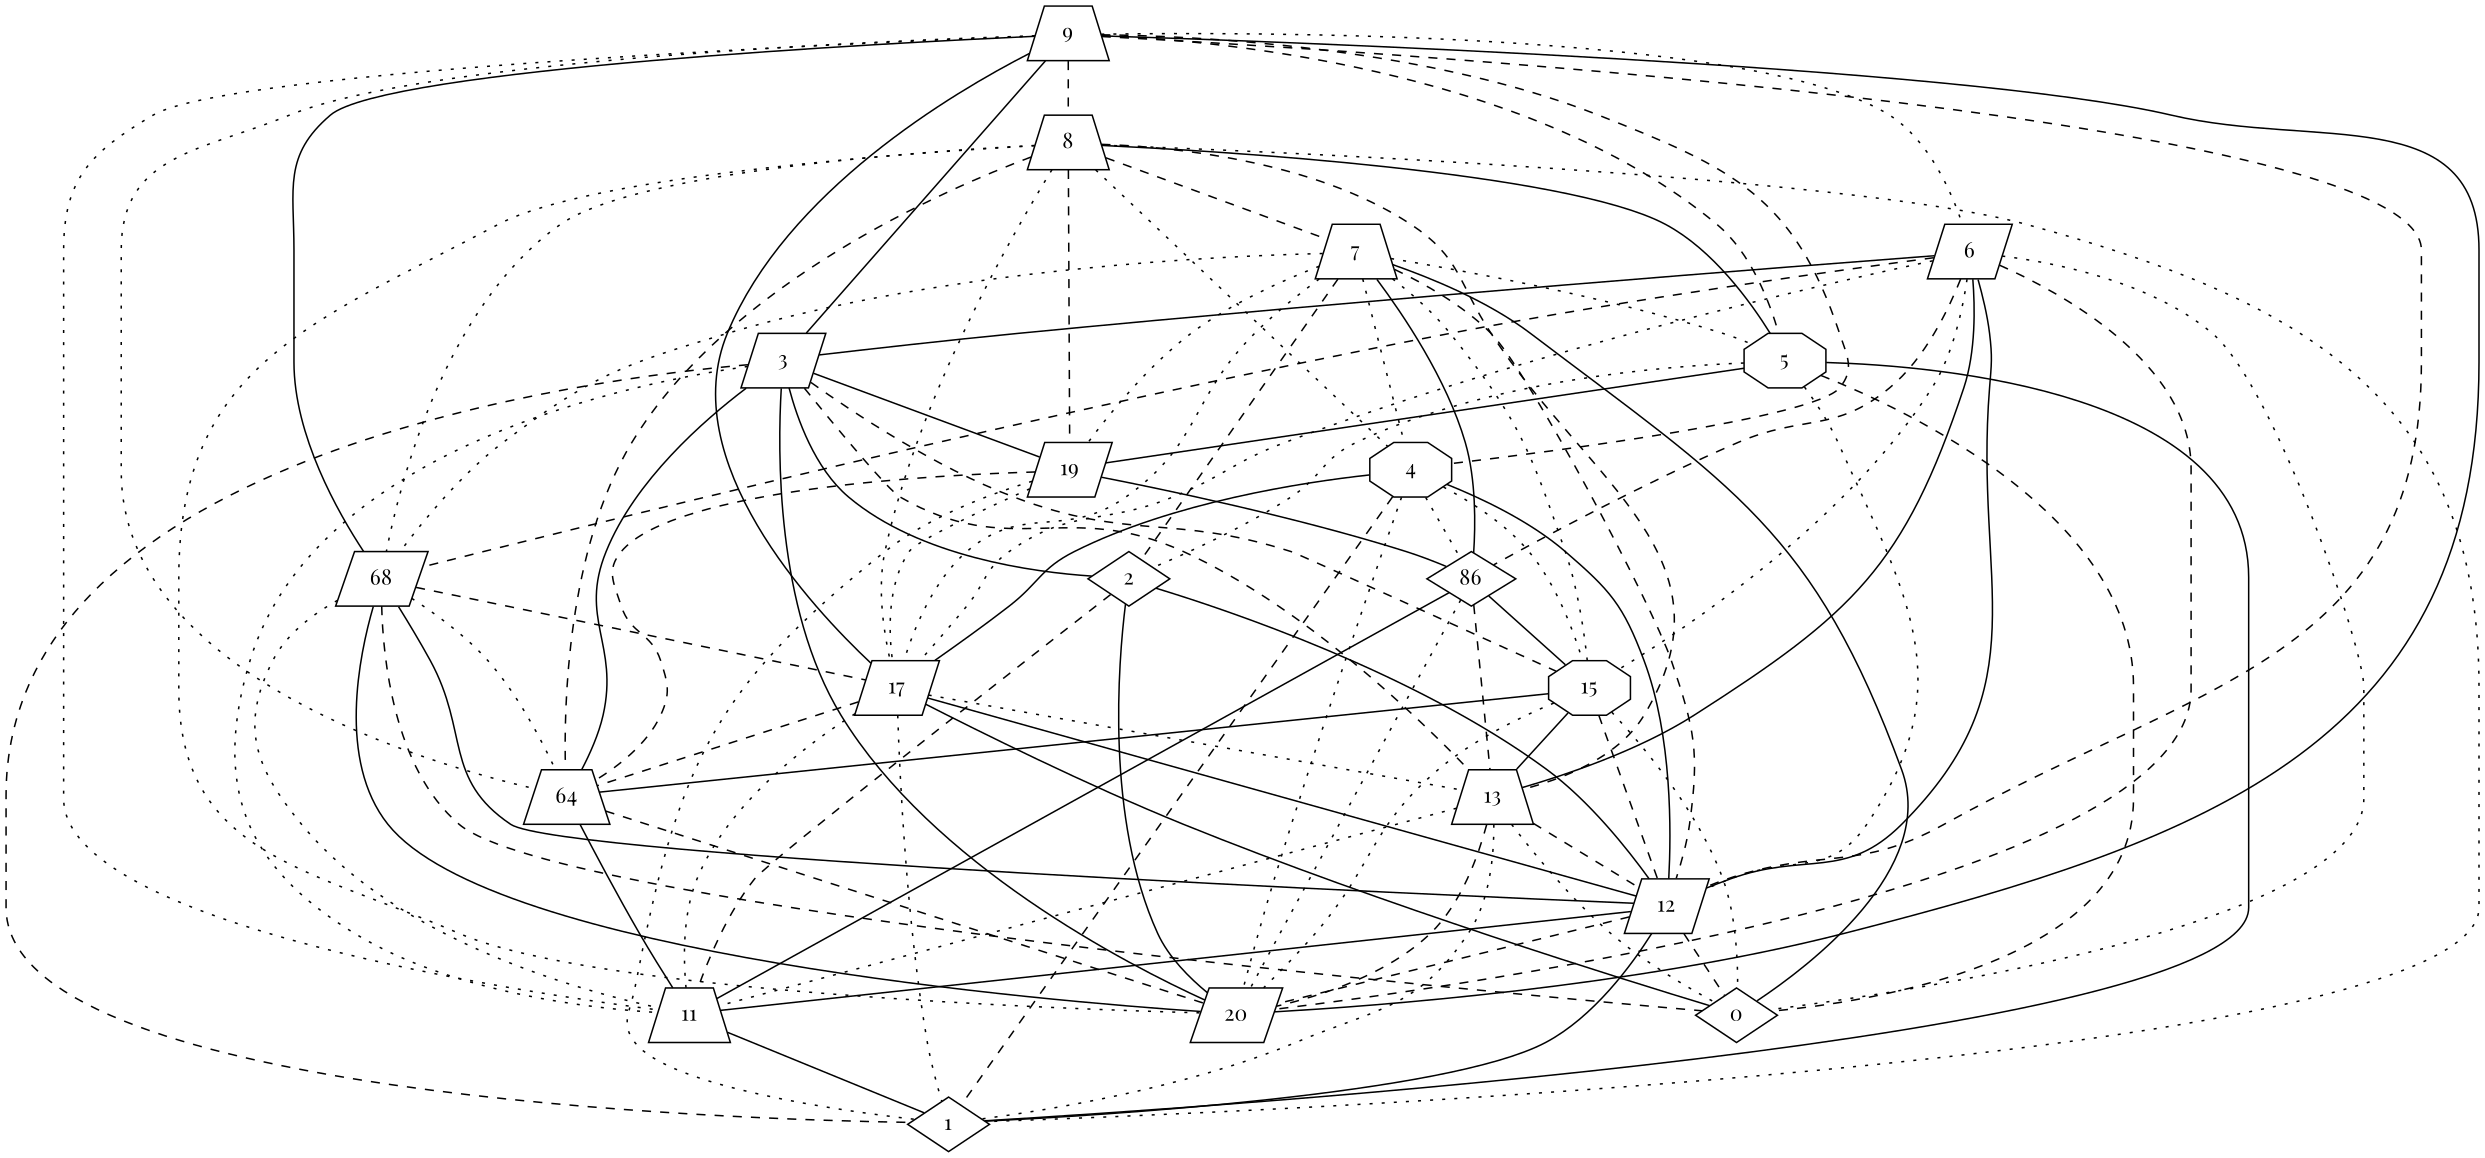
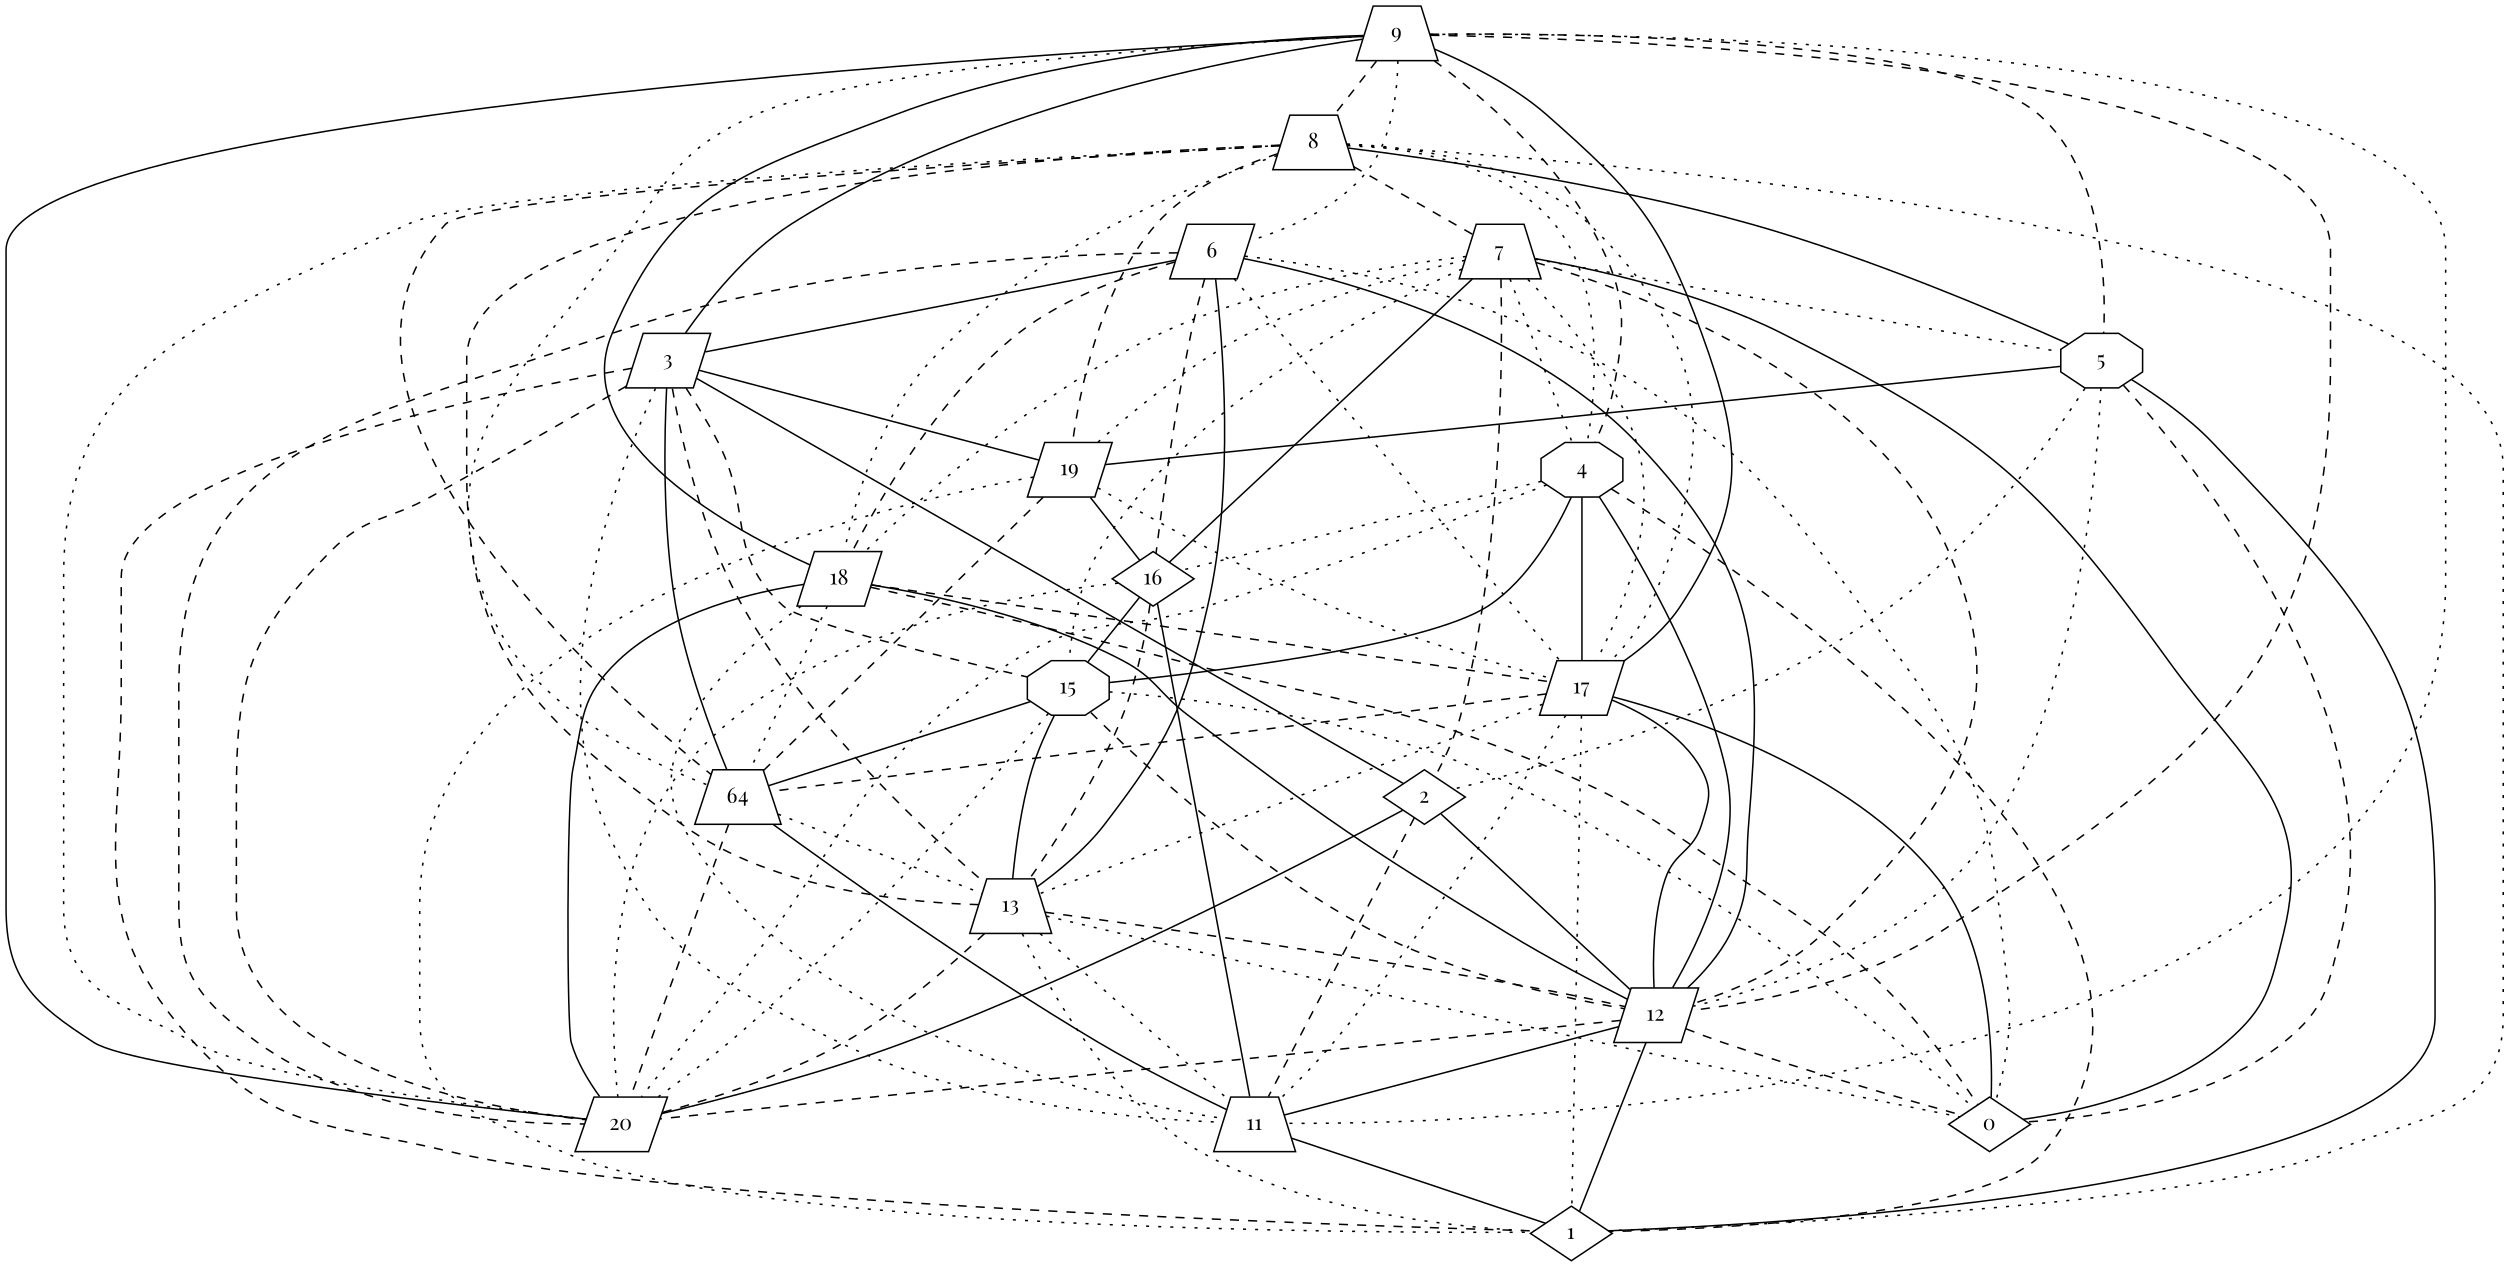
(1833, 506) -> none
(1533, 557) -> (1370, 645)
(382, 579) -> (839, 579)
(1471, 579) -> (1153, 579)
(868, 752) -> (237, 767)
none -> (880, 854)
